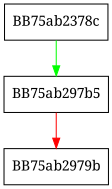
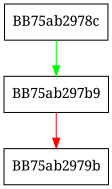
(56, 22) -> (56, 22)
(56, 94) -> (56, 94)
